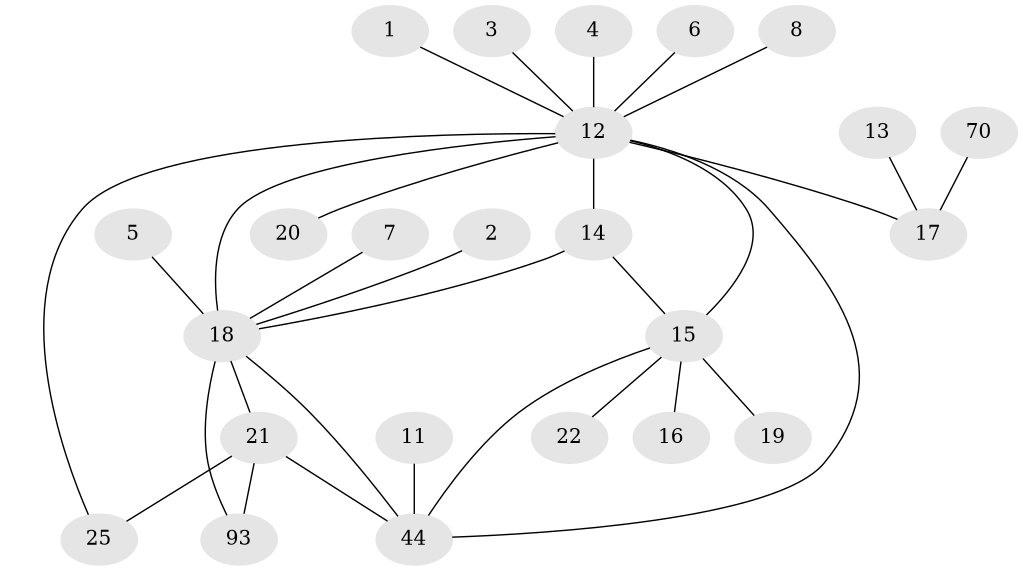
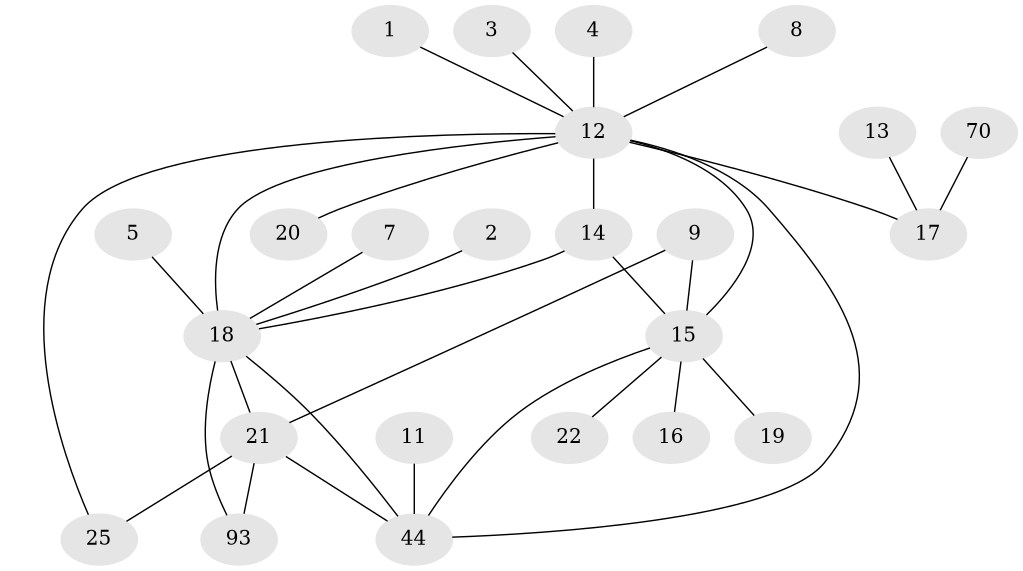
(695, 31) -> none
none -> (695, 234)
